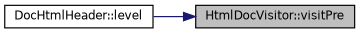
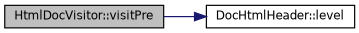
(168, 17) -> (179, 17)
